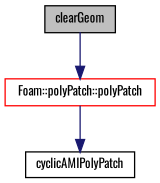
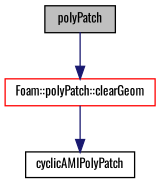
(80, 19) -> (80, 19)
(80, 92) -> (80, 92)
